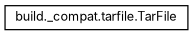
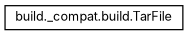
(96, 18) -> (94, 18)
